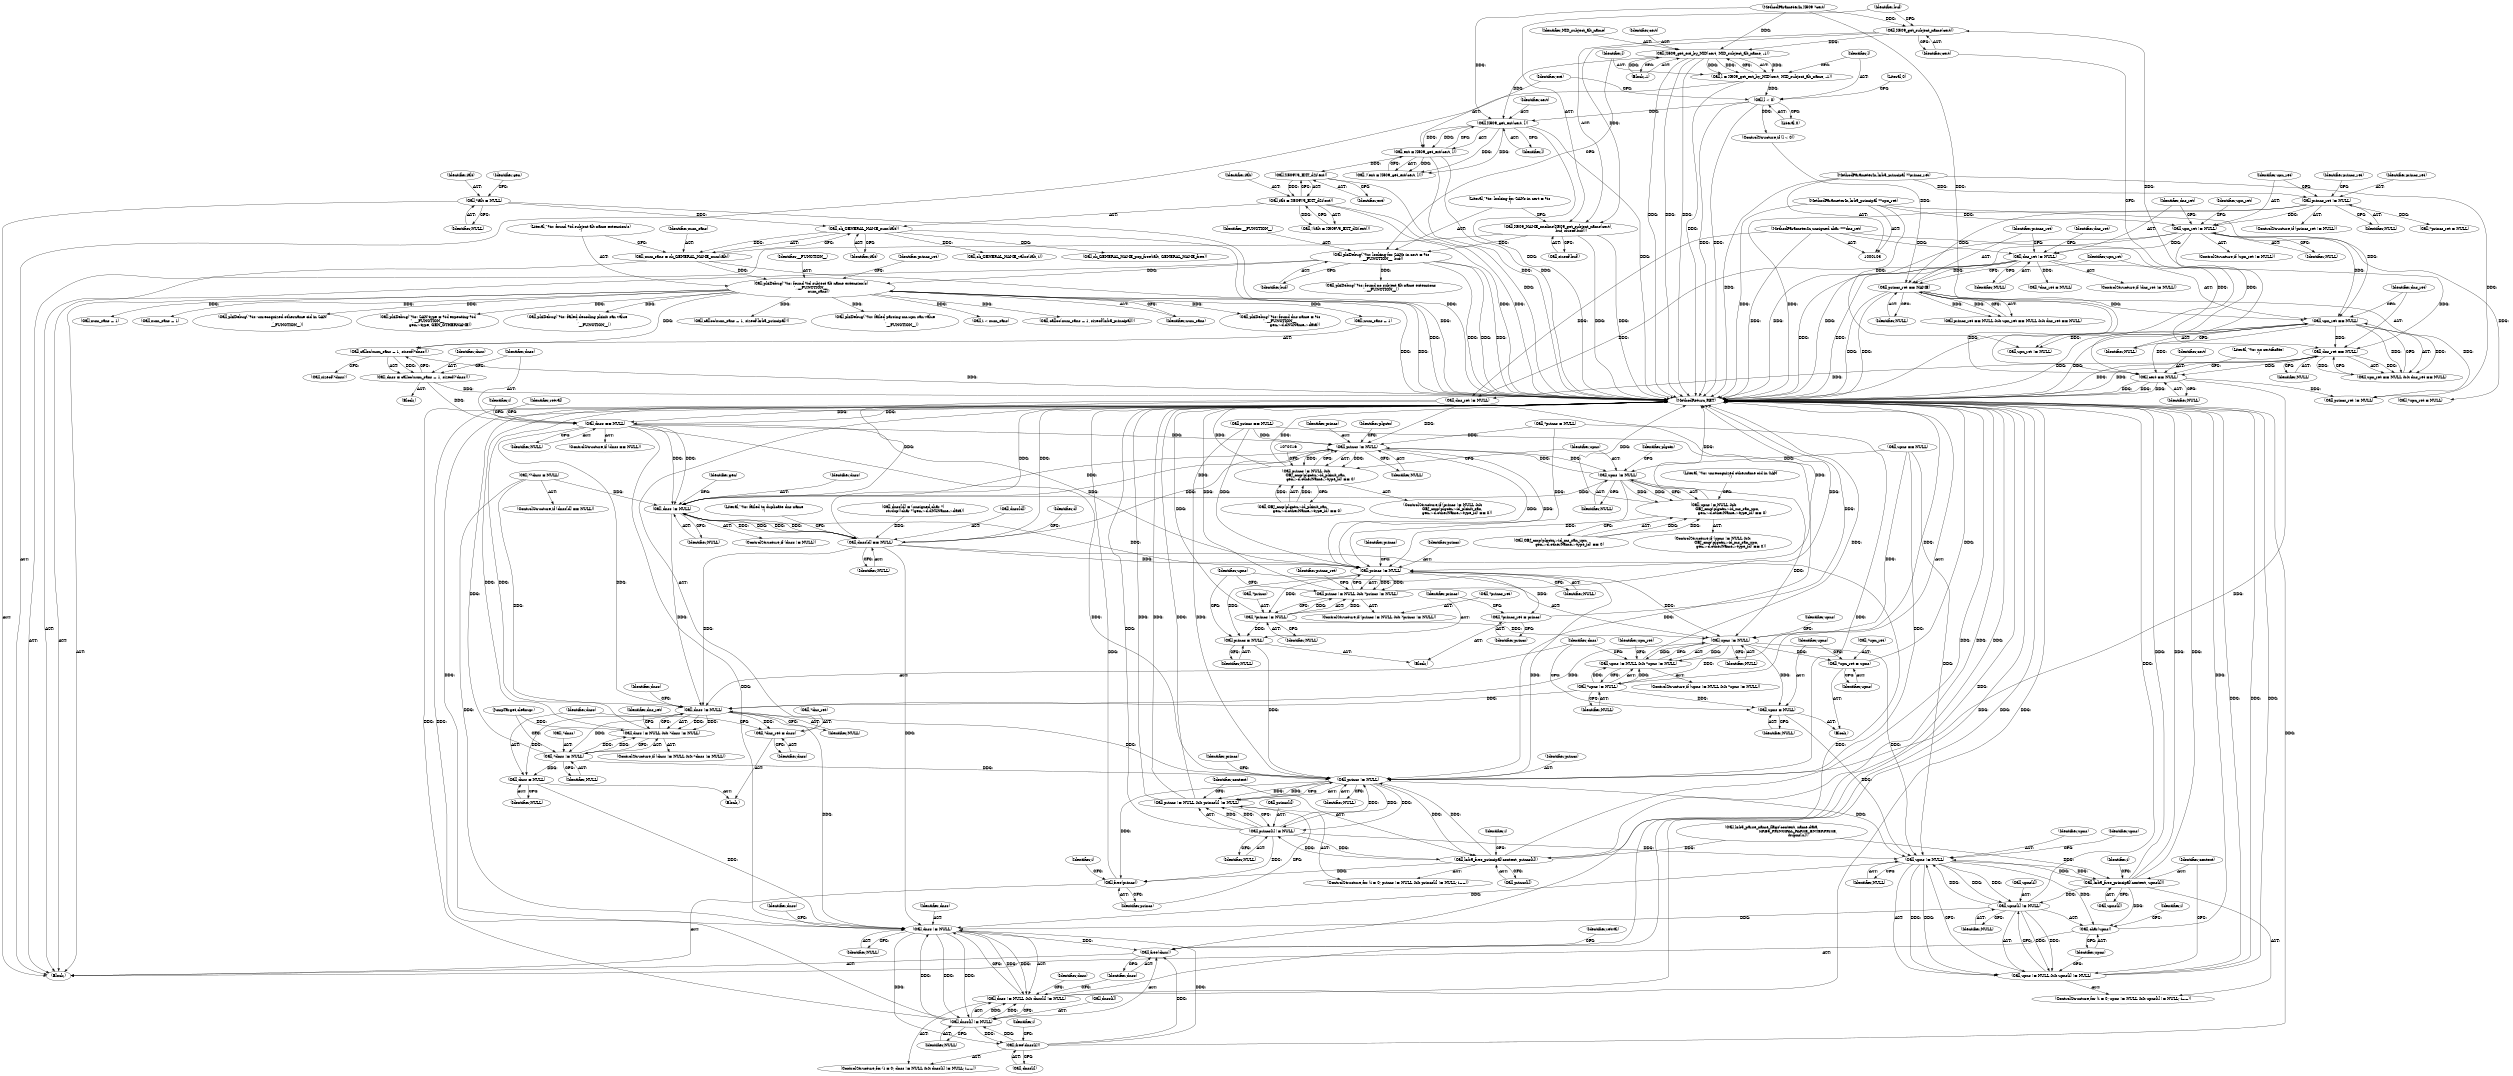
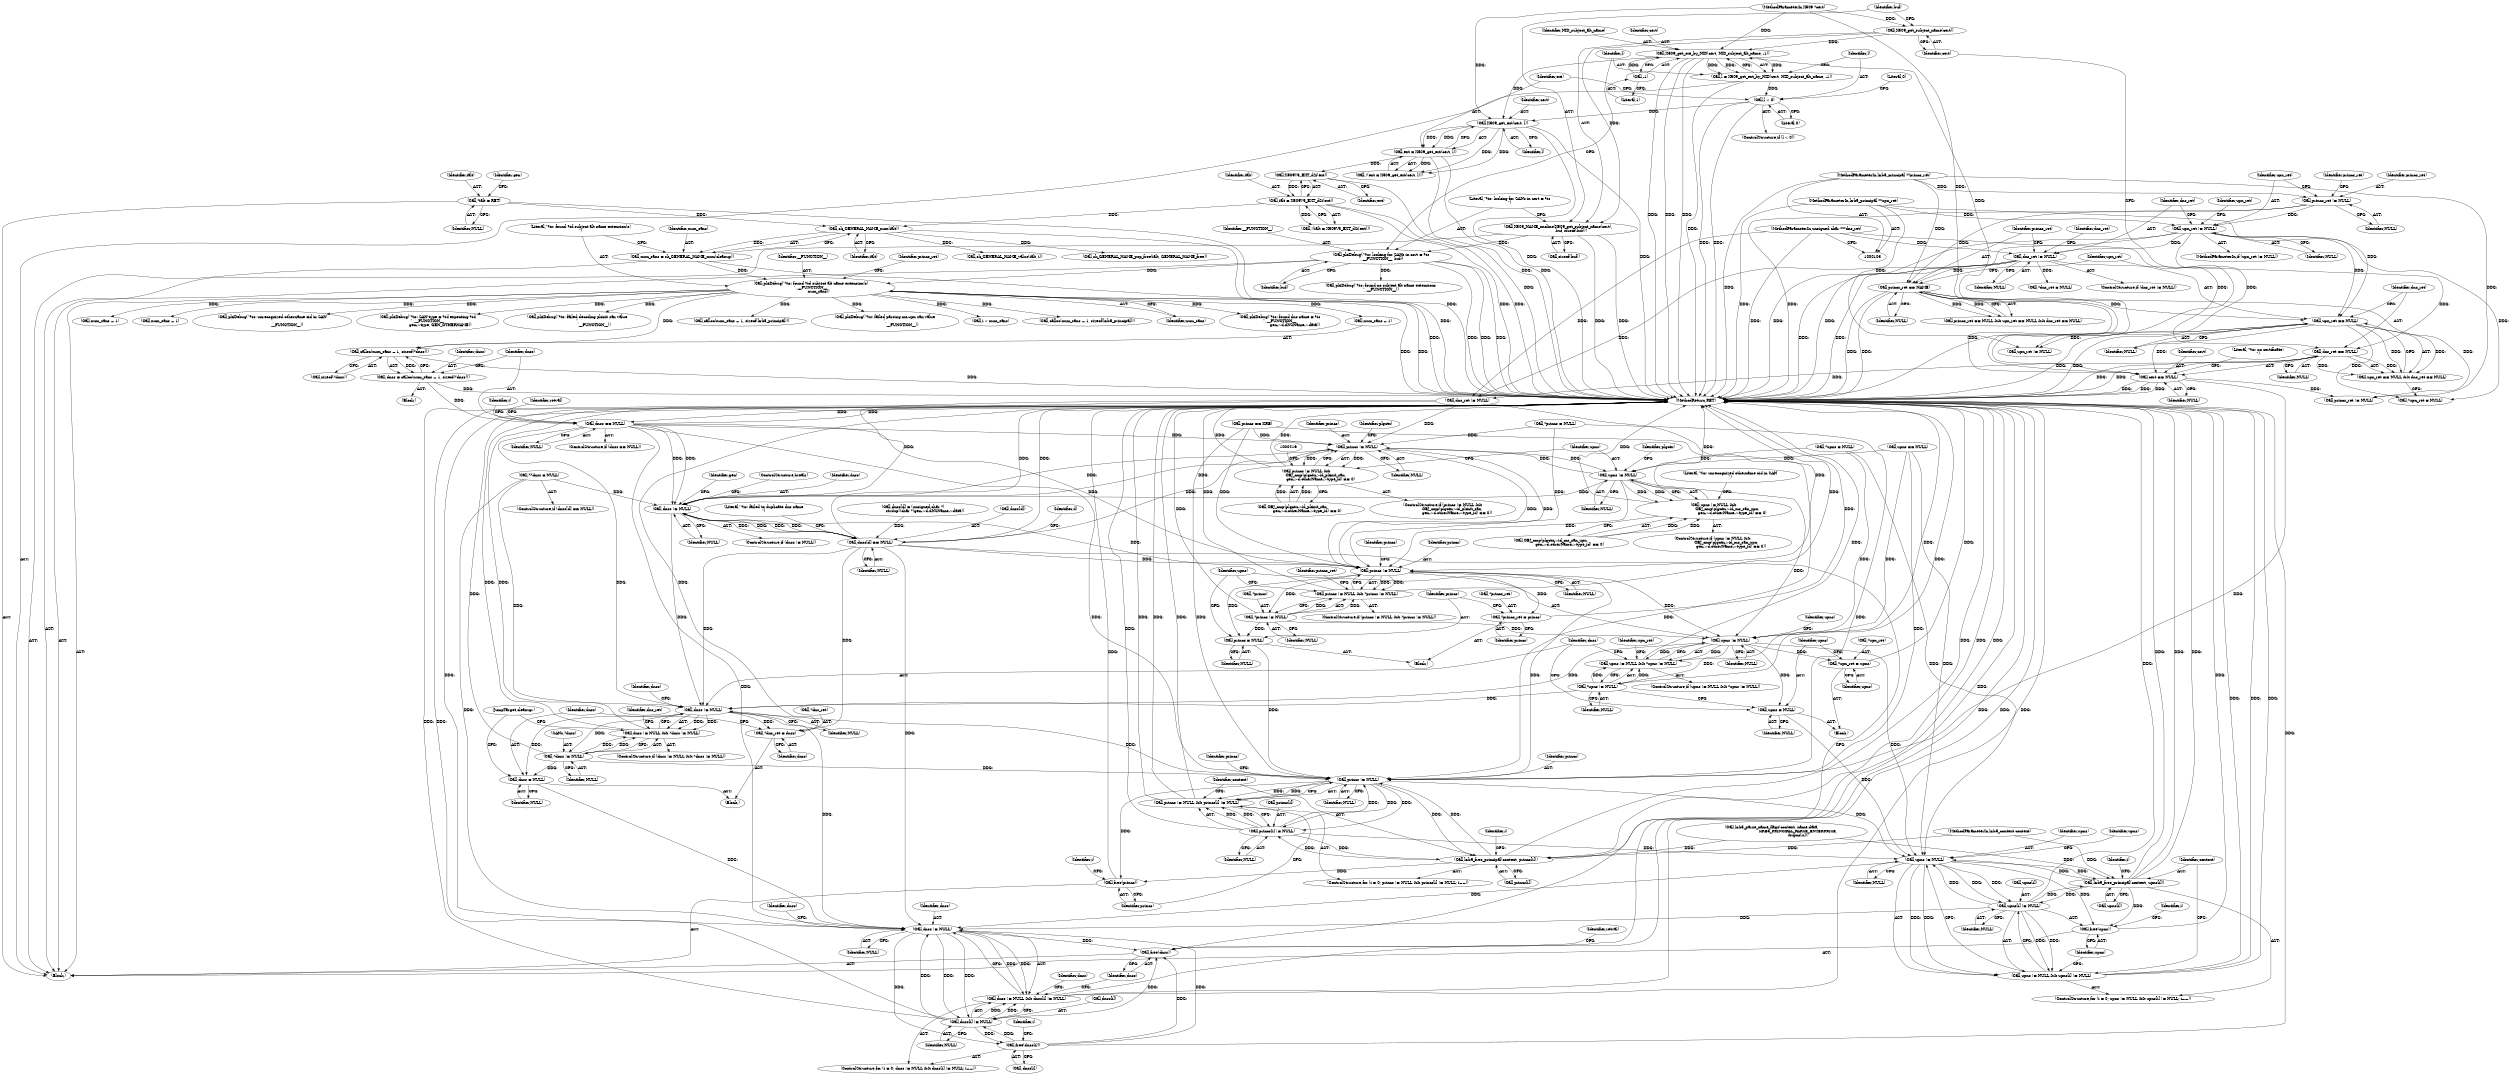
(1641, 77) -> (1641, 77)
none -> (1630, 100)
(1767, 112) -> (1767, 112)
(1396, 164) -> (1396, 164)
(1882, 185) -> (1933, 226)
(484, 201) -> (484, 201)
(1114, 215) -> (1114, 215)
(2297, 229) -> none
(2444, 229) -> none
(1853, 243) -> (1853, 243)
(2163, 244) -> (1959, 290)
(682, 257) -> (682, 257)
(2237, 257) -> (2237, 257)
(2335, 335) -> (2343, 370)
(2271, 366) -> (2271, 366)
none -> (362, 367)
(2340, 371) -> (2410, 388)
(1151, 406) -> (1149, 406)
(1252, 424) -> (1252, 424)
(1288, 447) -> (1288, 447)
none -> (1835, 447)
none -> (784, 476)
(1940, 560) -> (1940, 560)
(684, 583) -> (684, 583)
(1441, 605) -> (1505, 605)
none -> (842, 650)
(1703, 699) -> (1703, 699)
(542, 722) -> (542, 722)
(564, 734) -> (564, 734)
(530, 737) -> (487, 746)
(1841, 745) -> (1841, 745)
none -> (1990, 832)
(1222, 875) -> none
none -> (2054, 891)
(2095, 930) -> (2095, 930)
(1153, 988) -> (1153, 988)
